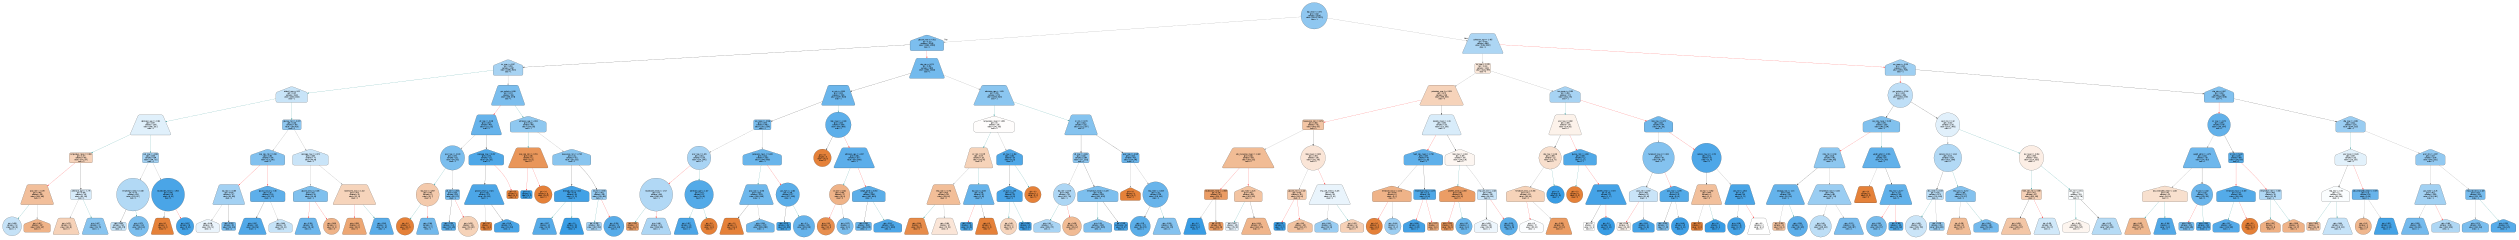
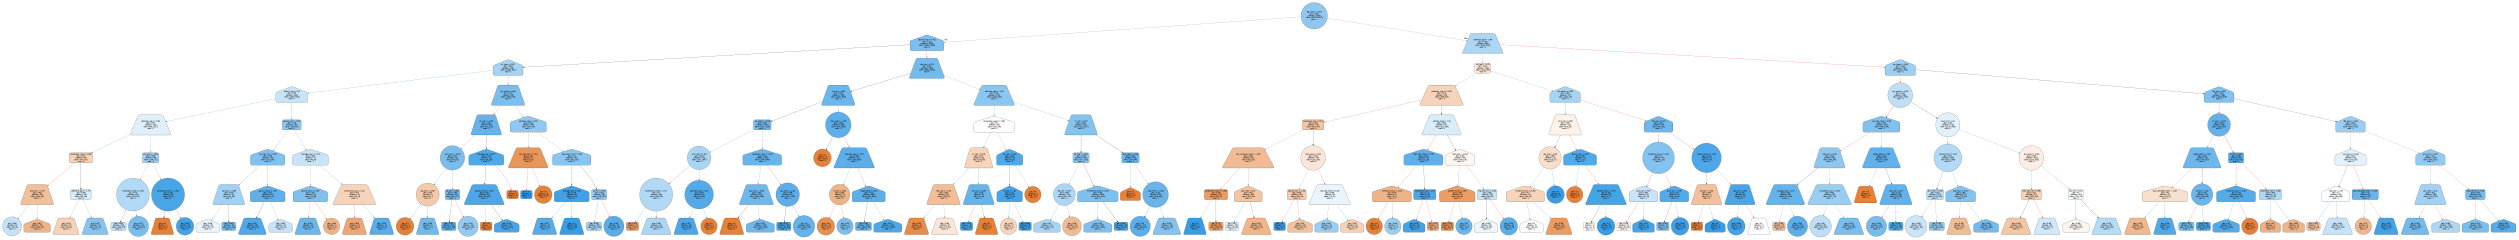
(468, 226) -> (468, 226)
